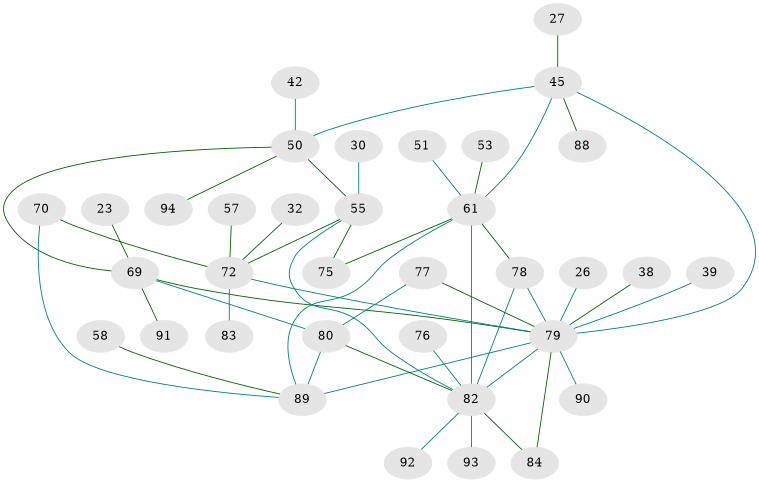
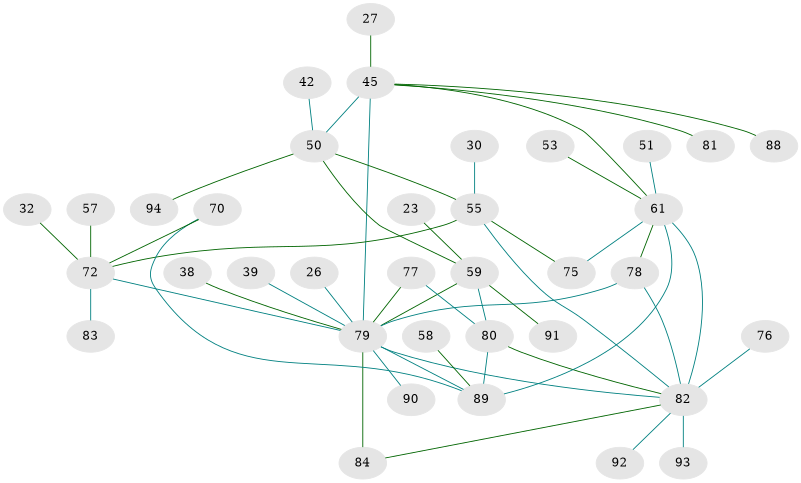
none -> (711, 146)
(524, 151) -> (535, 110)
(399, 241) -> (615, 241)
(135, 273) -> (475, 273)
